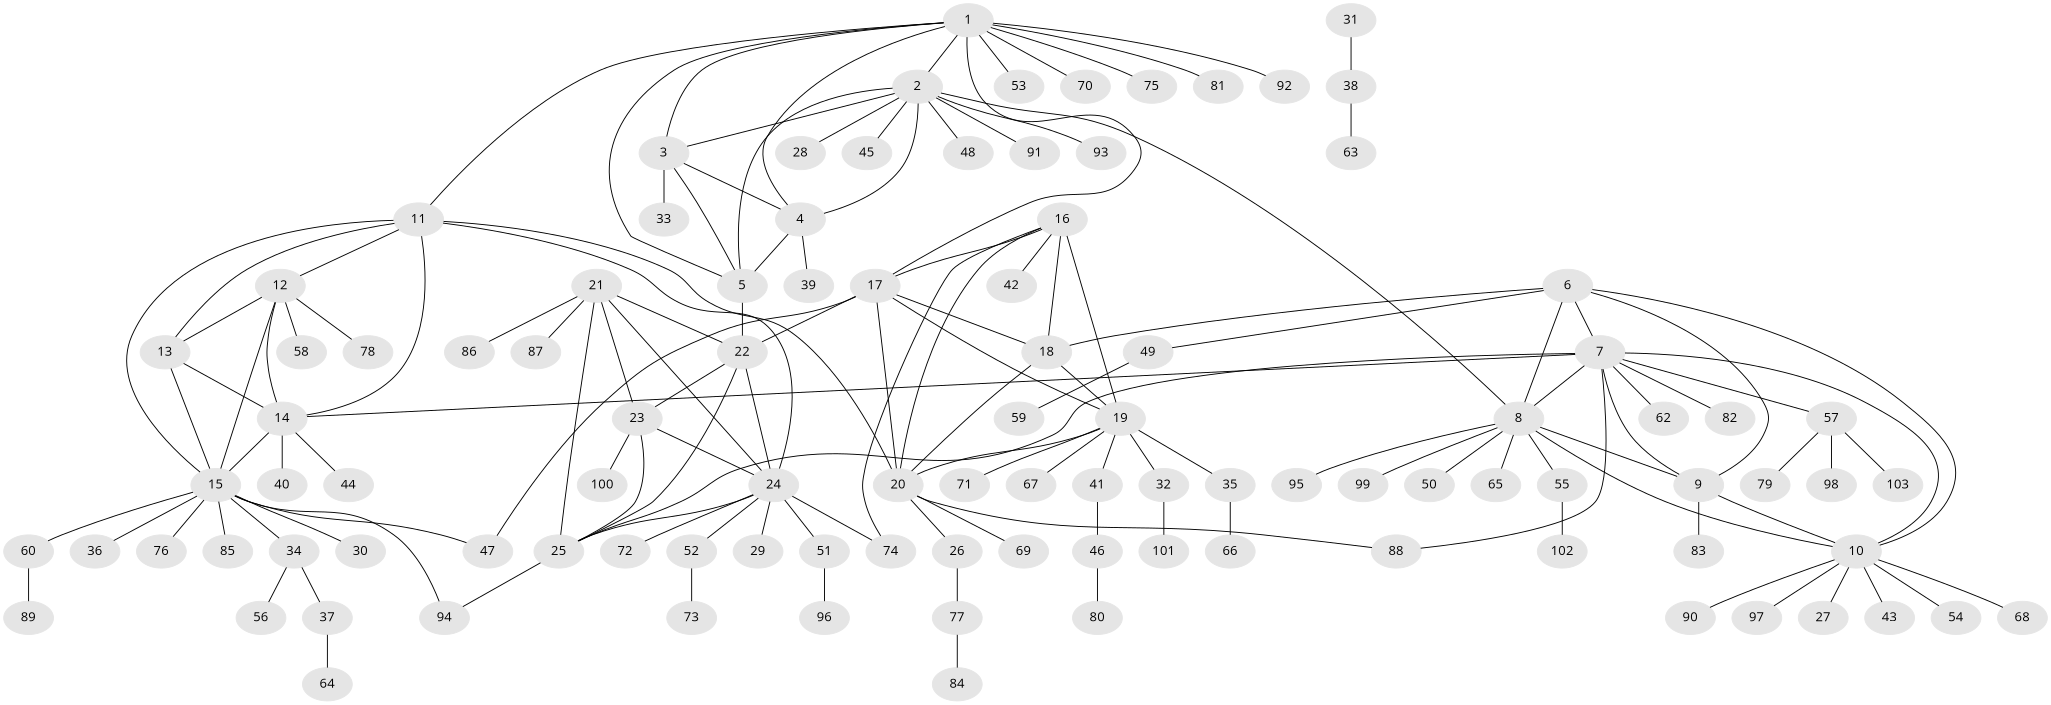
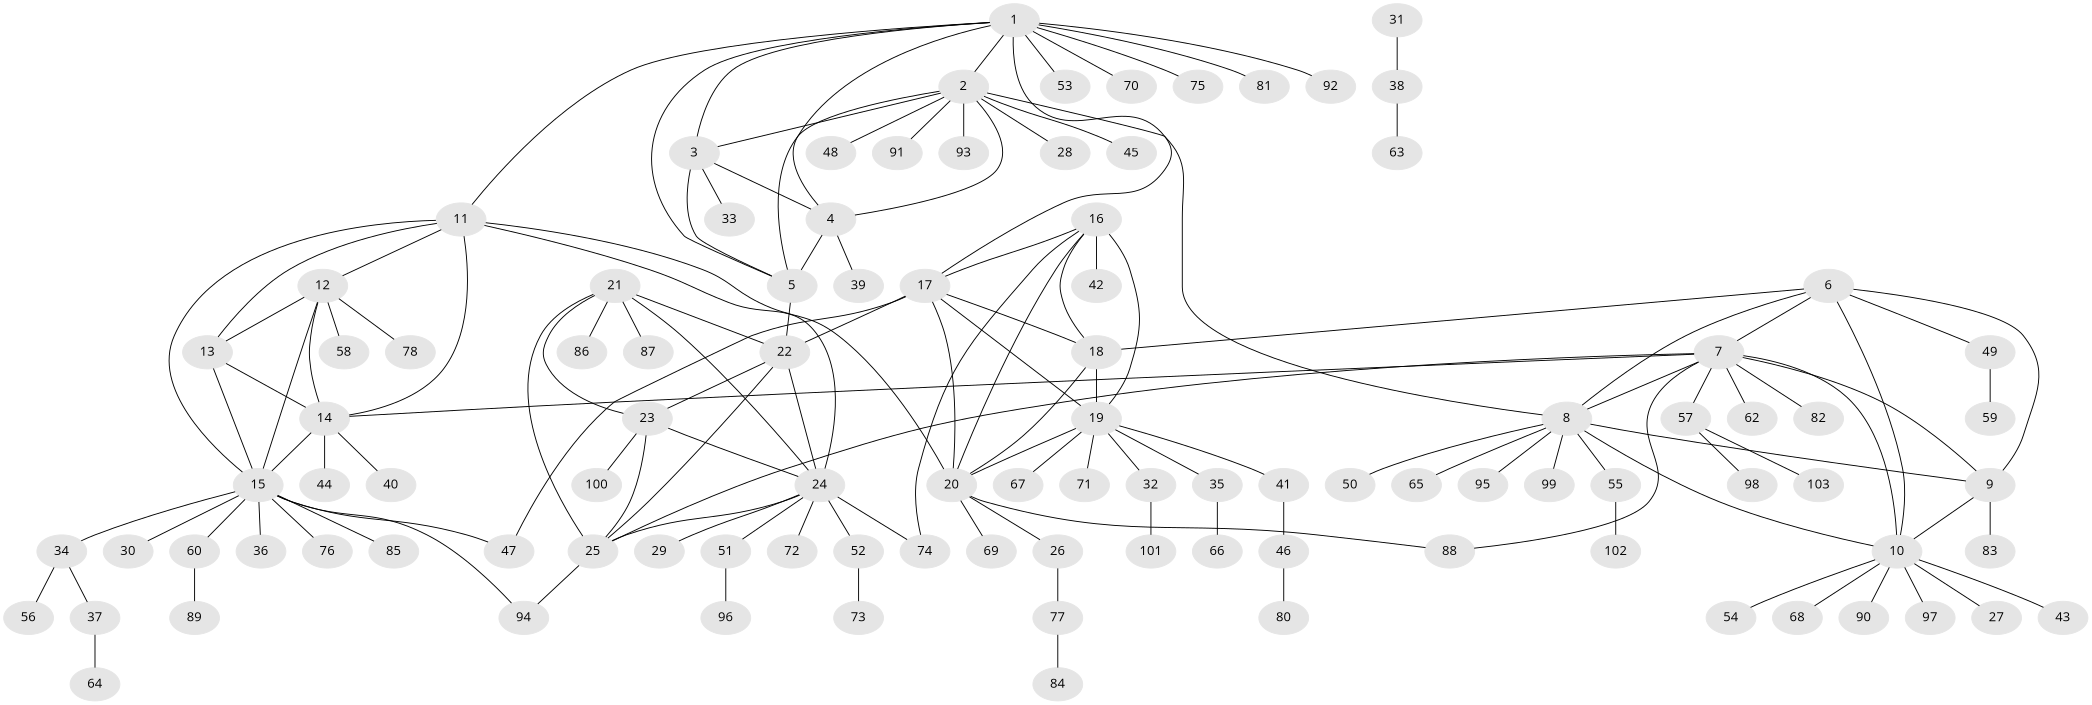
(1765, 485) -> none
